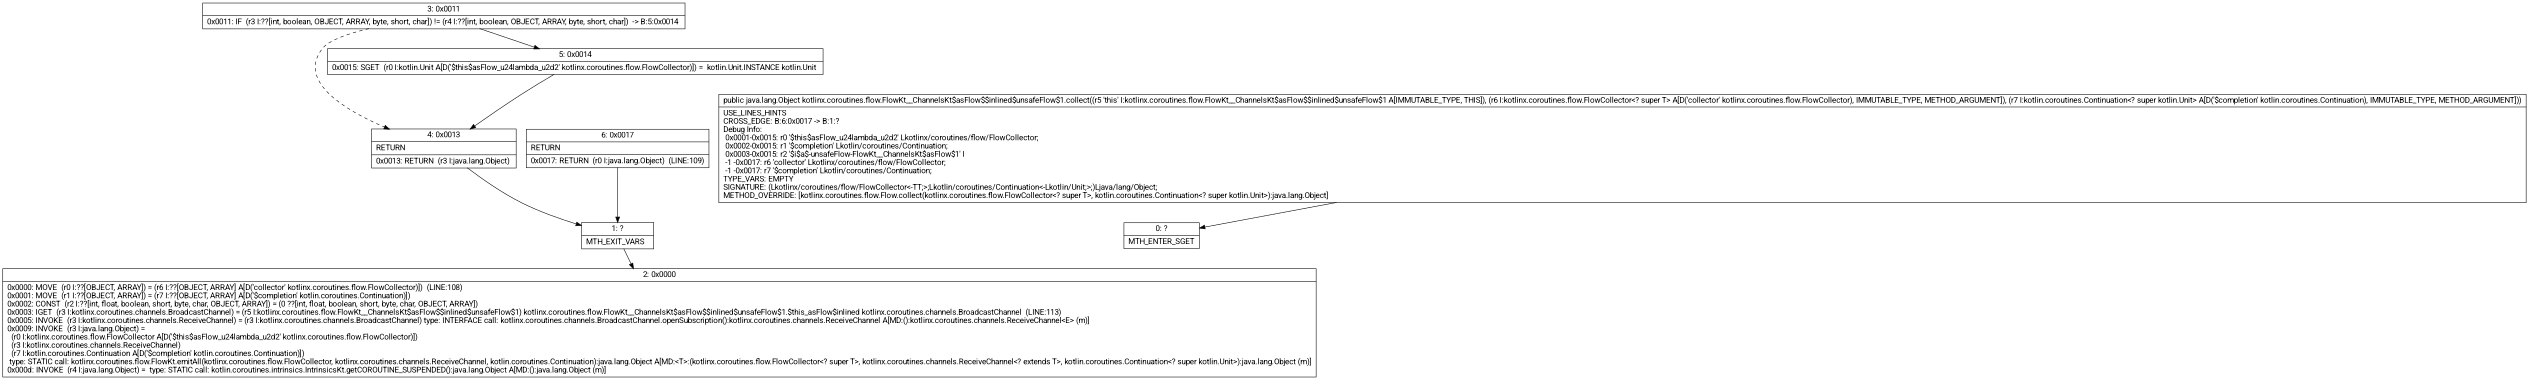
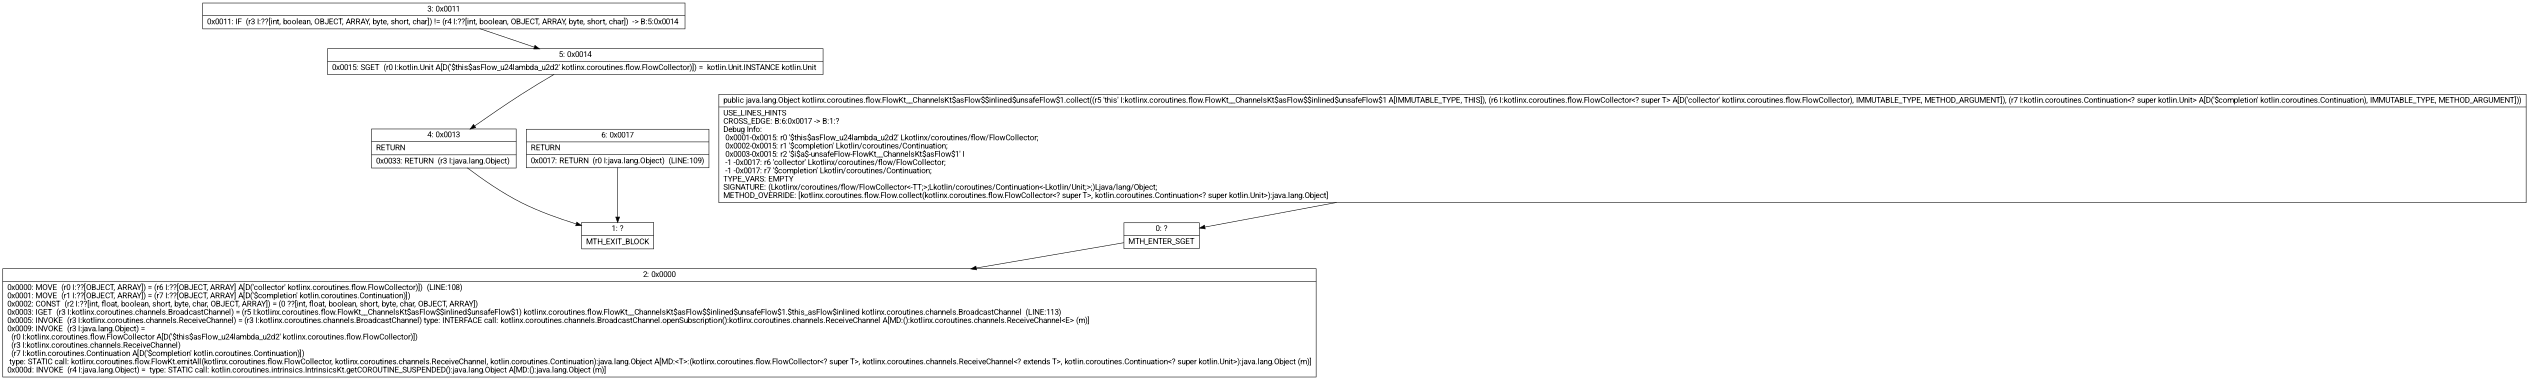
(318, 79) -> none
(444, 161) -> (444, 161)
(615, 242) -> (618, 242)
(627, 256) -> (1050, 255)
